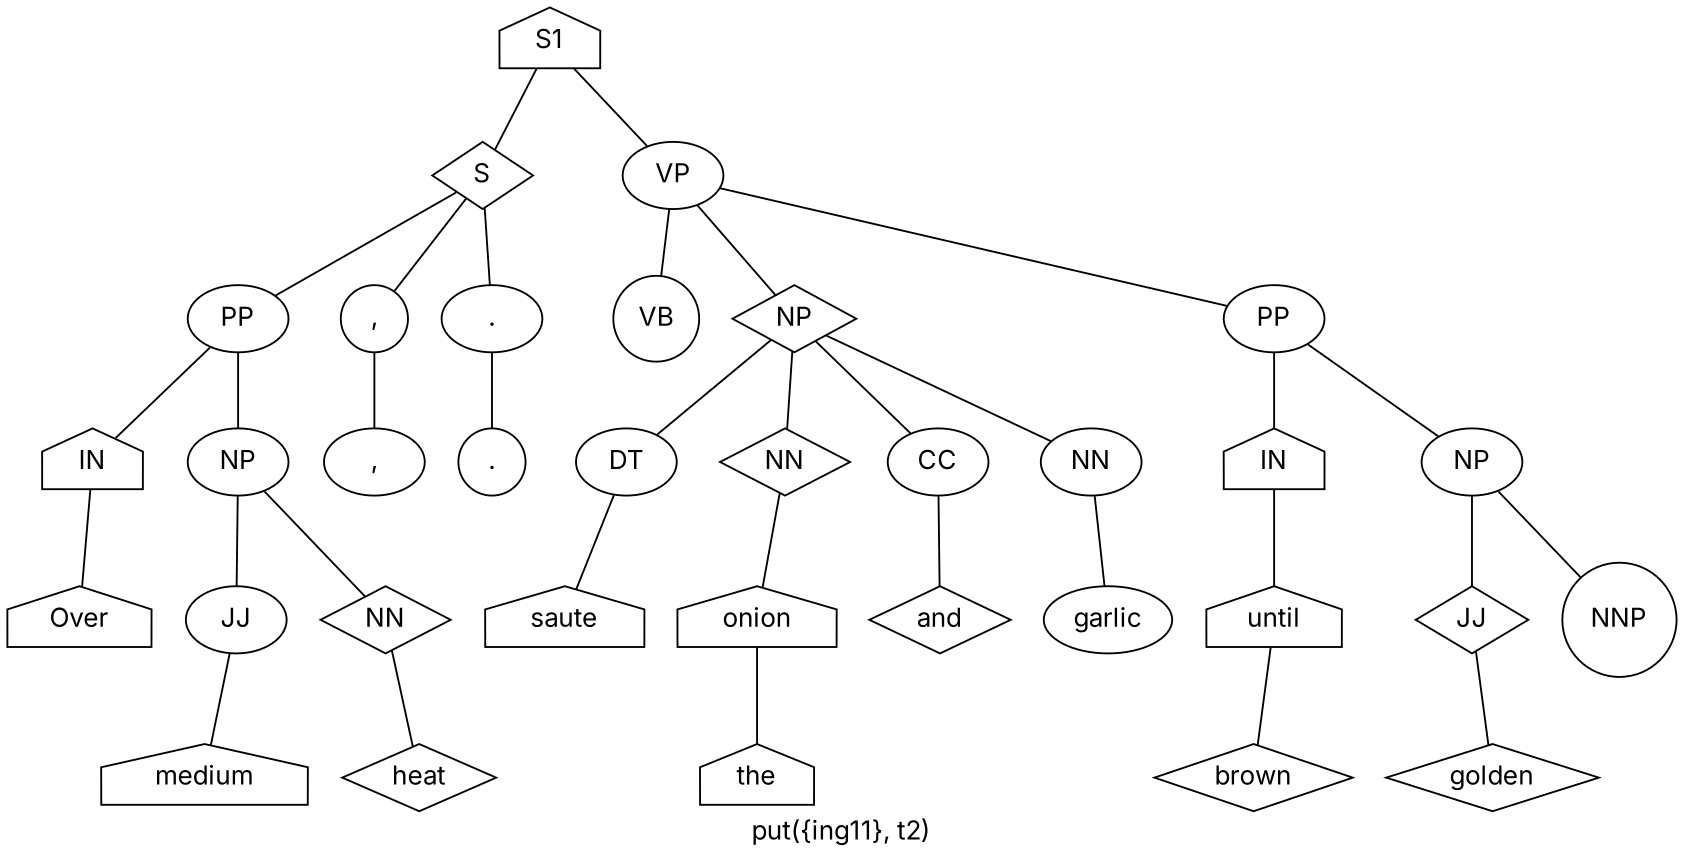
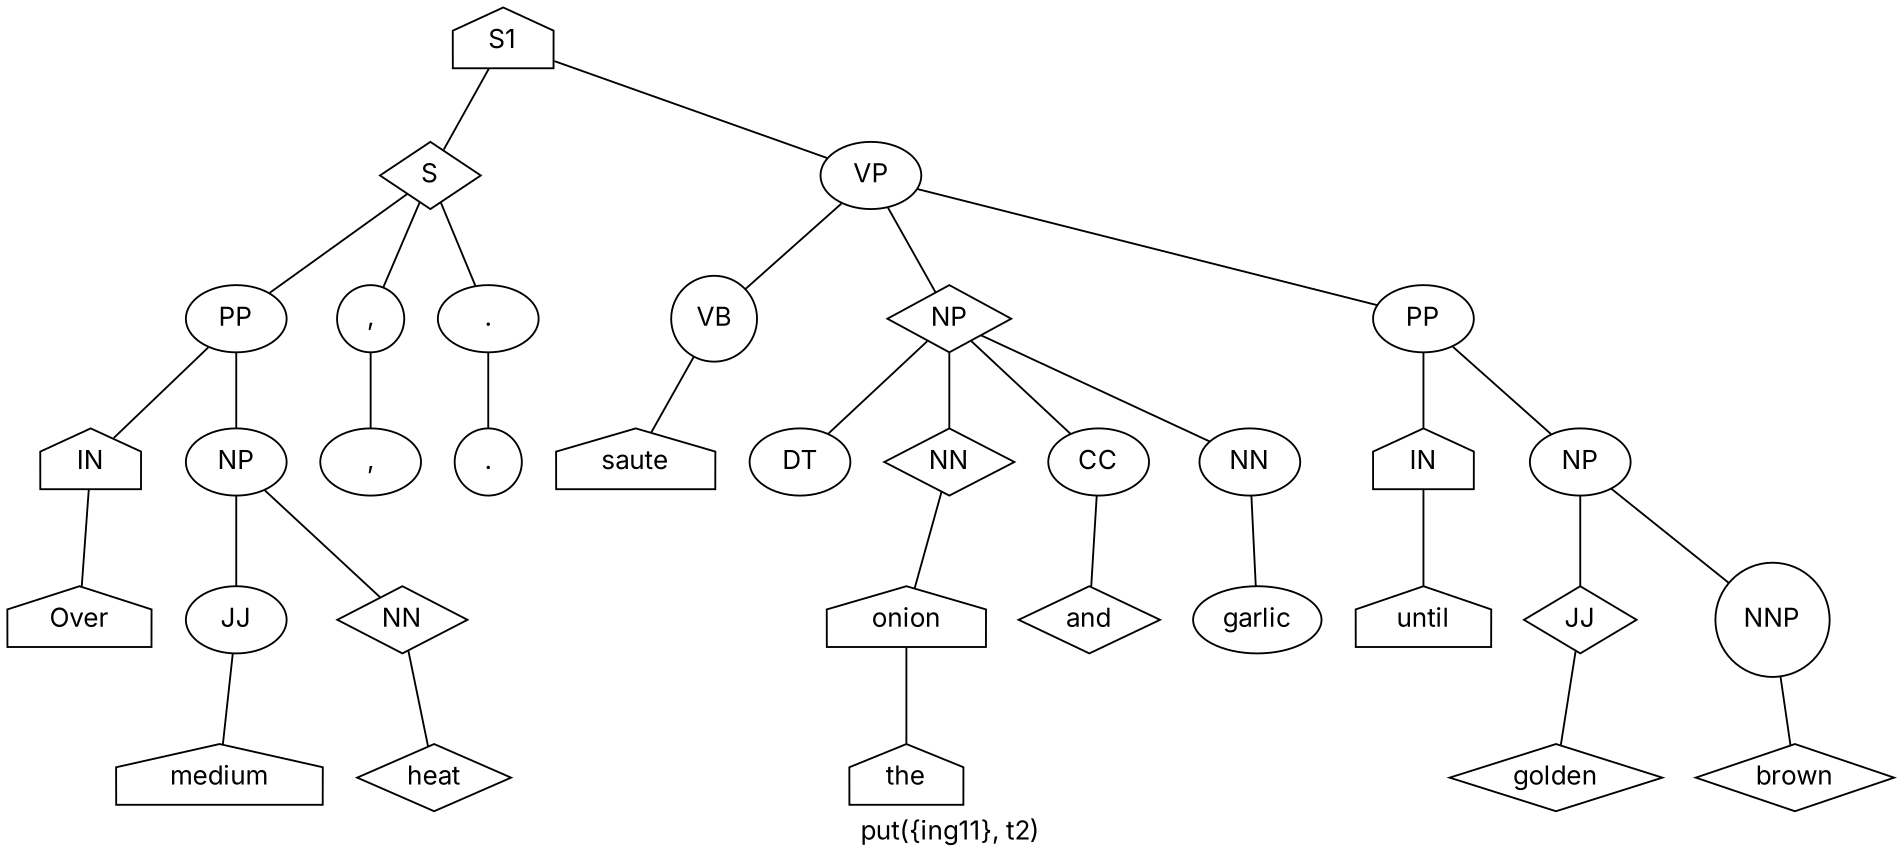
(595, 542) -> (673, 394)
(1264, 696) -> (1785, 711)
